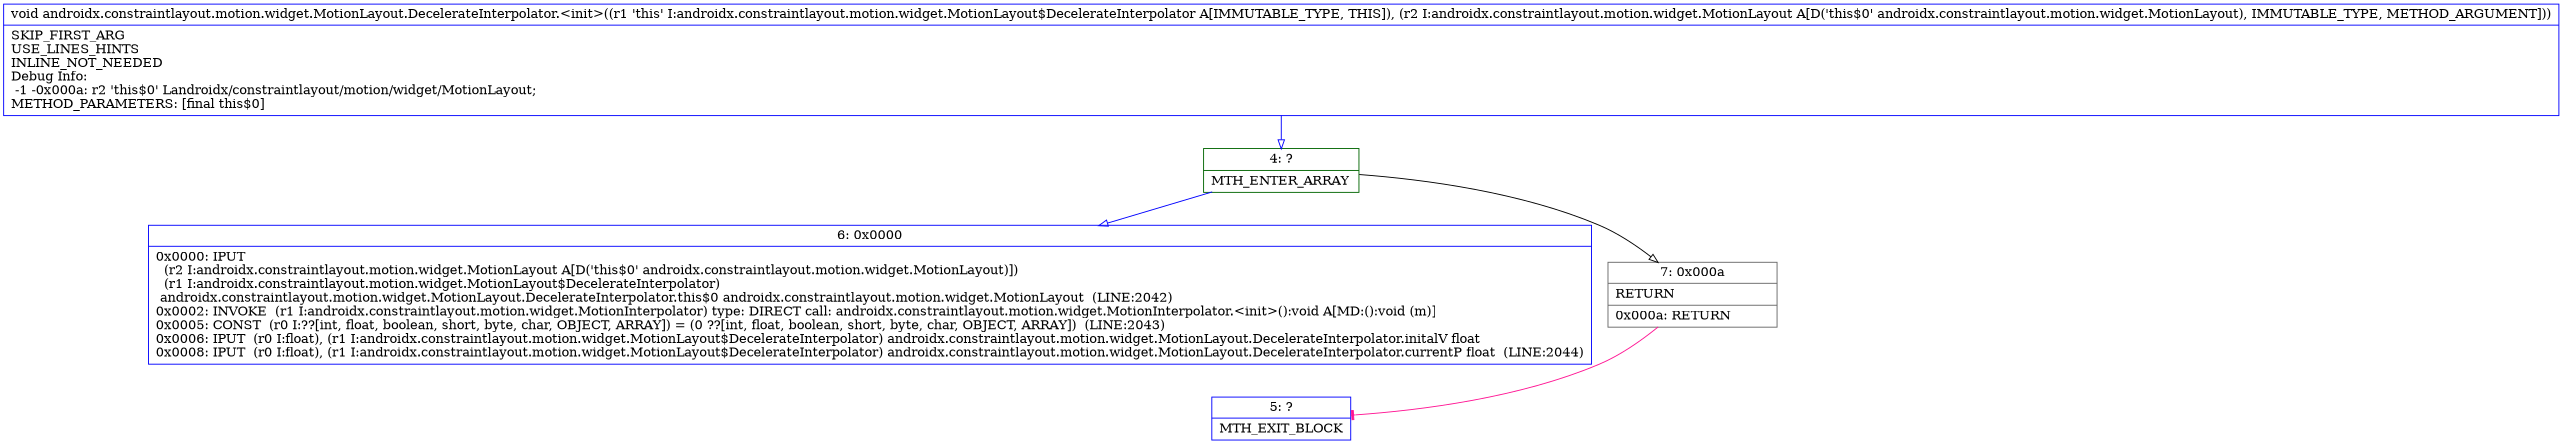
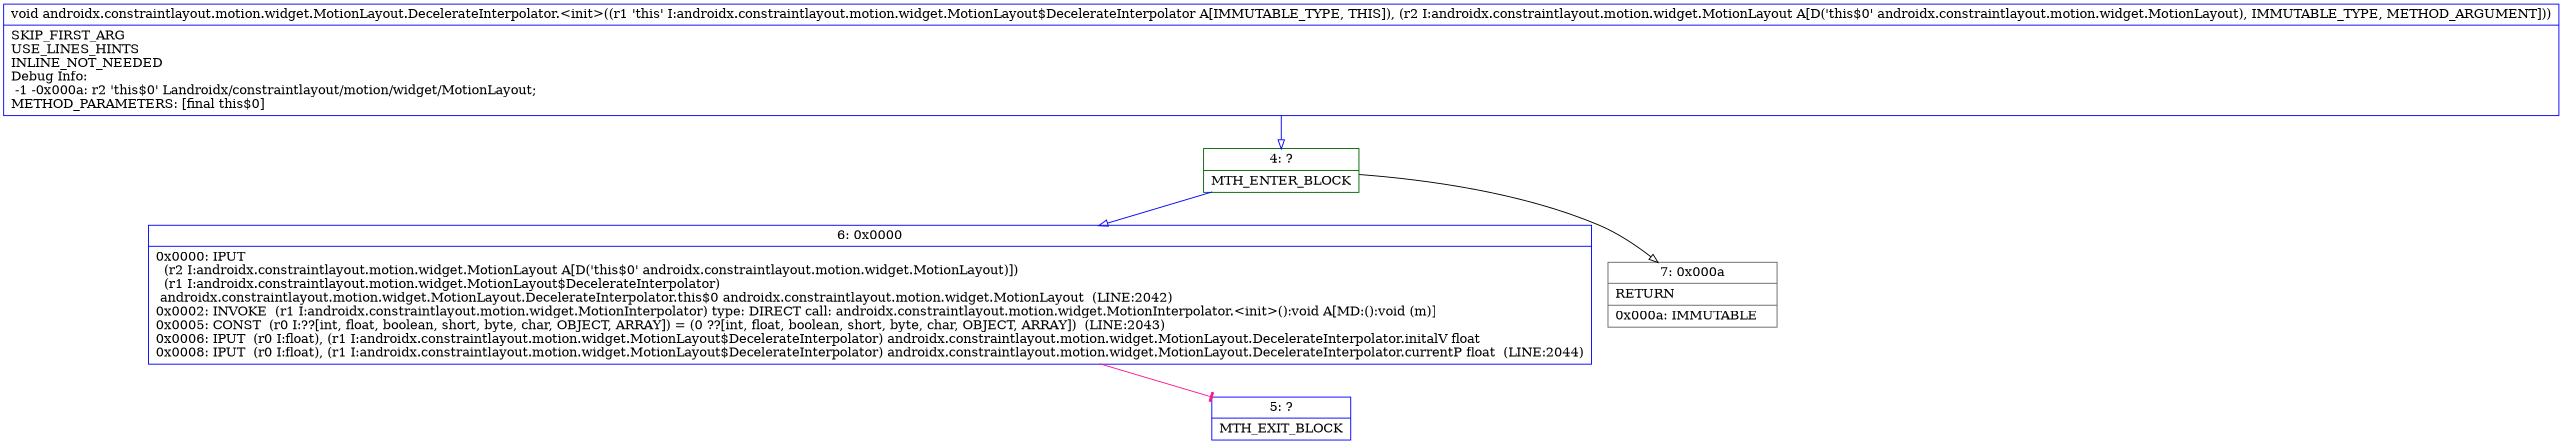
(1280, 181) -> (1281, 181)
(1679, 316) -> (1693, 316)
(1514, 392) -> (1154, 380)
